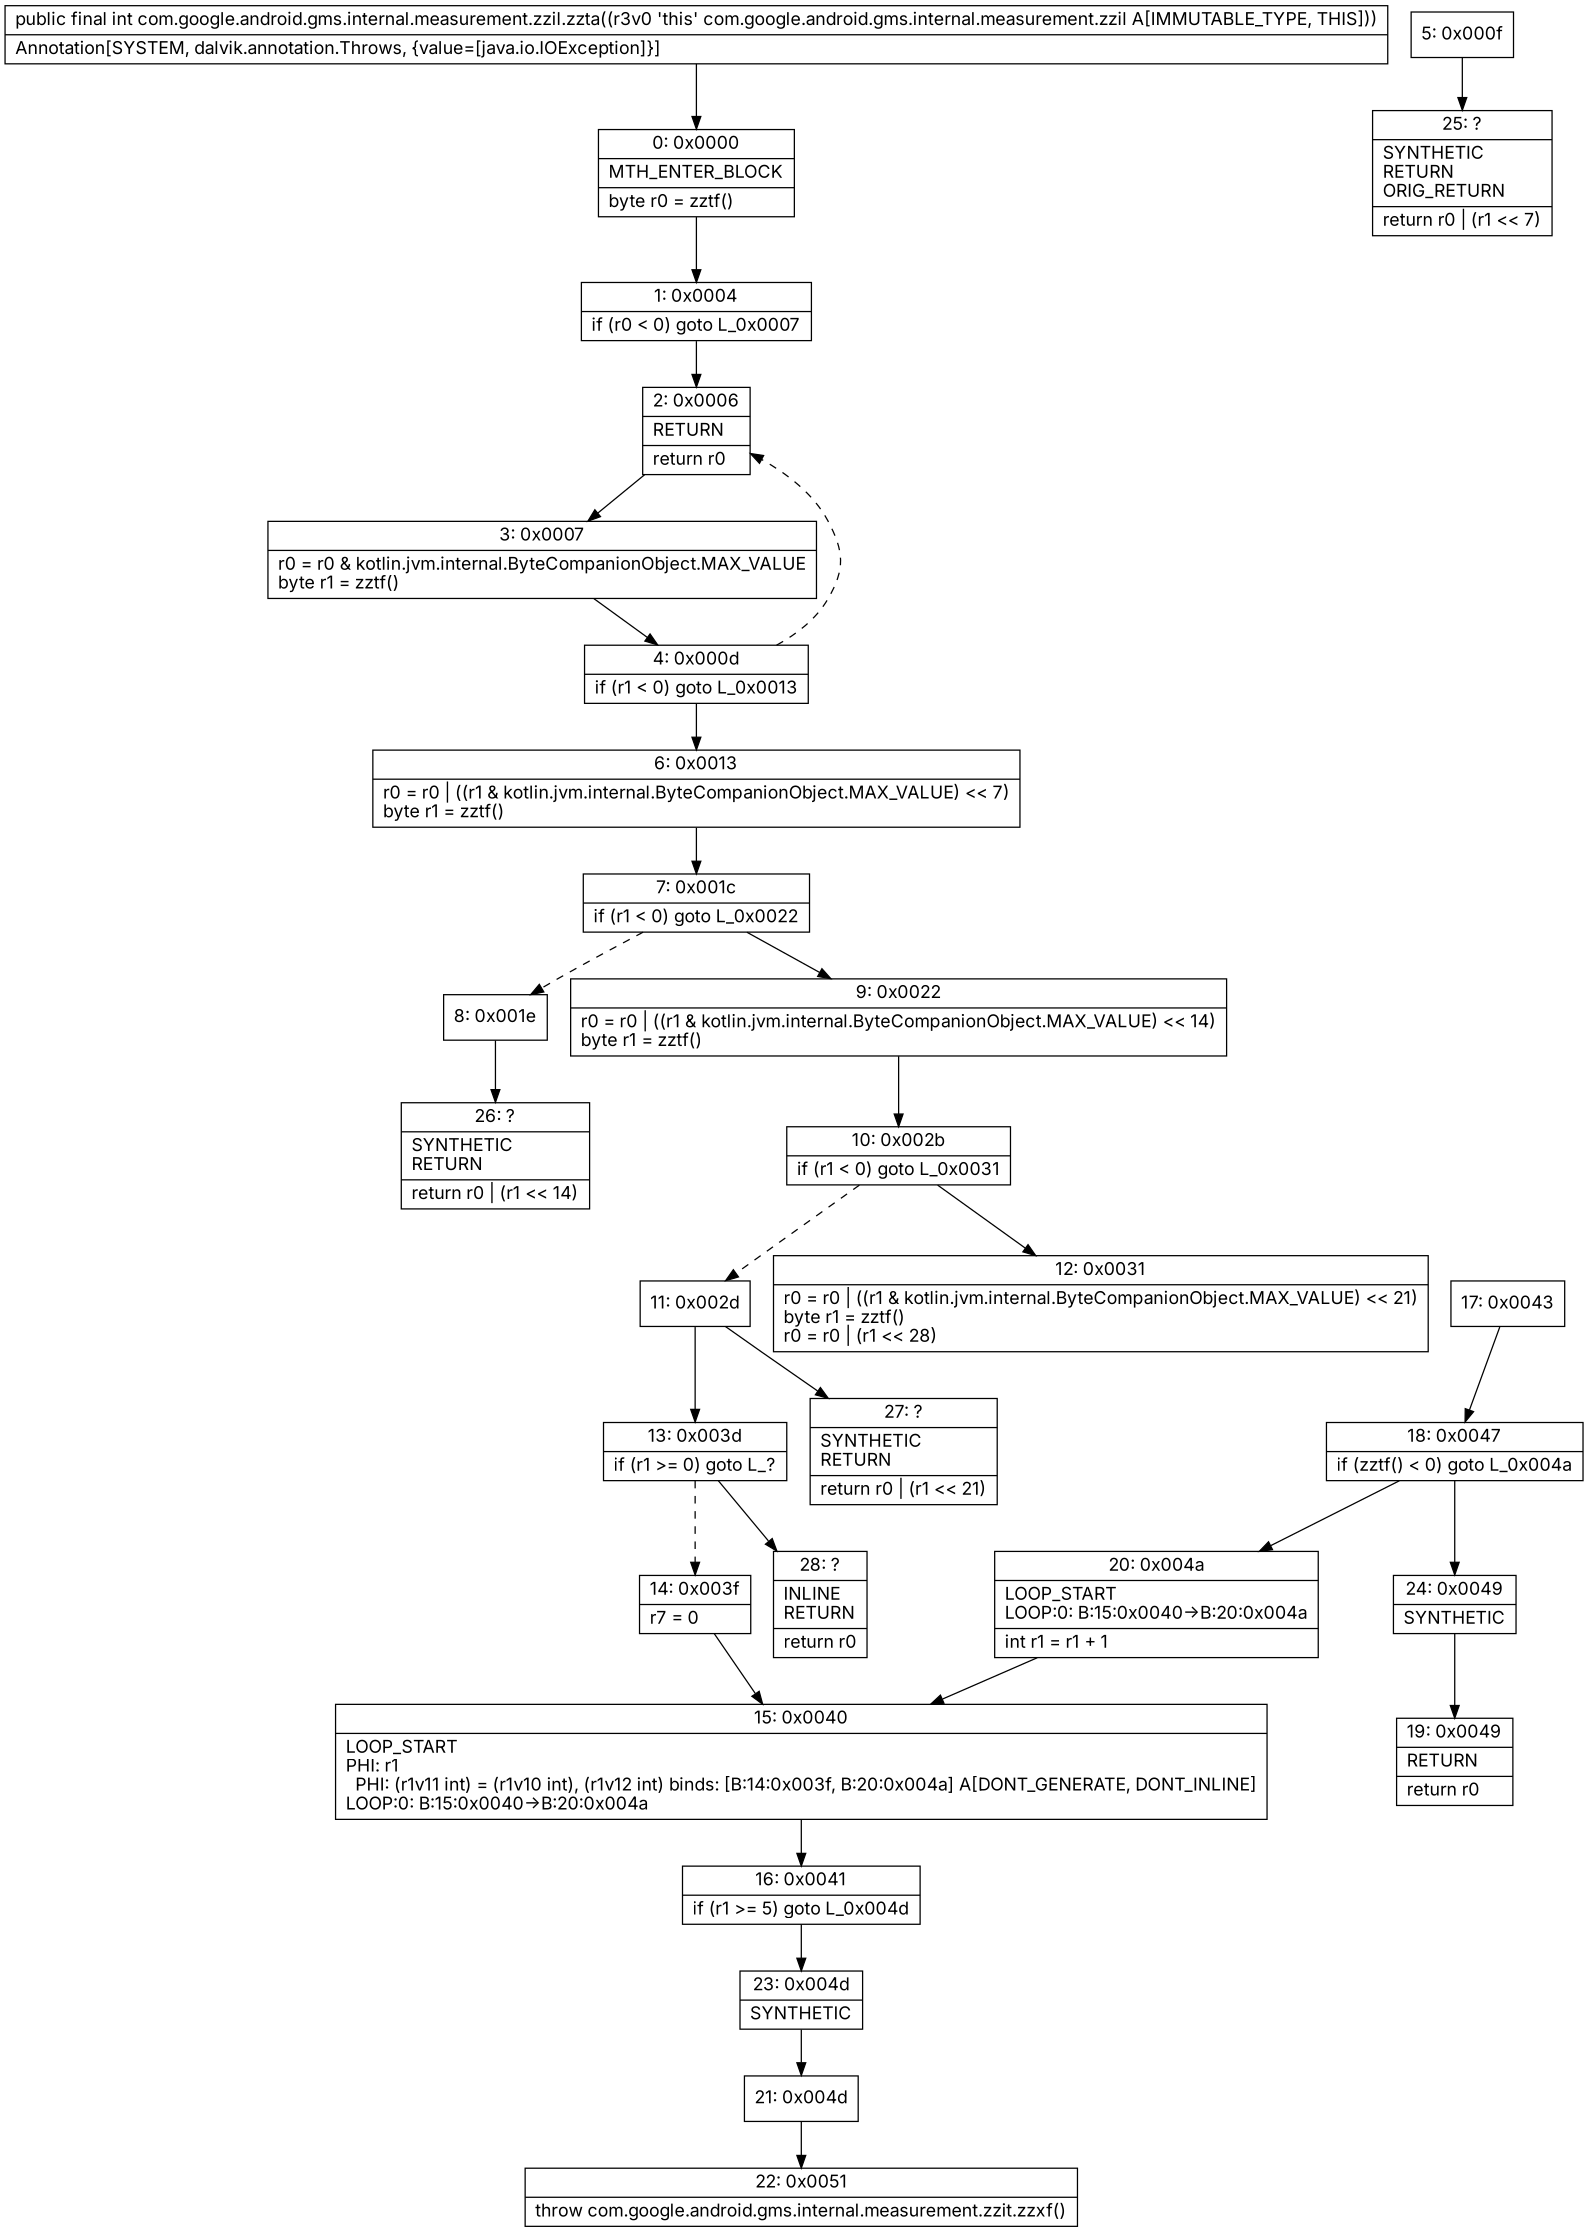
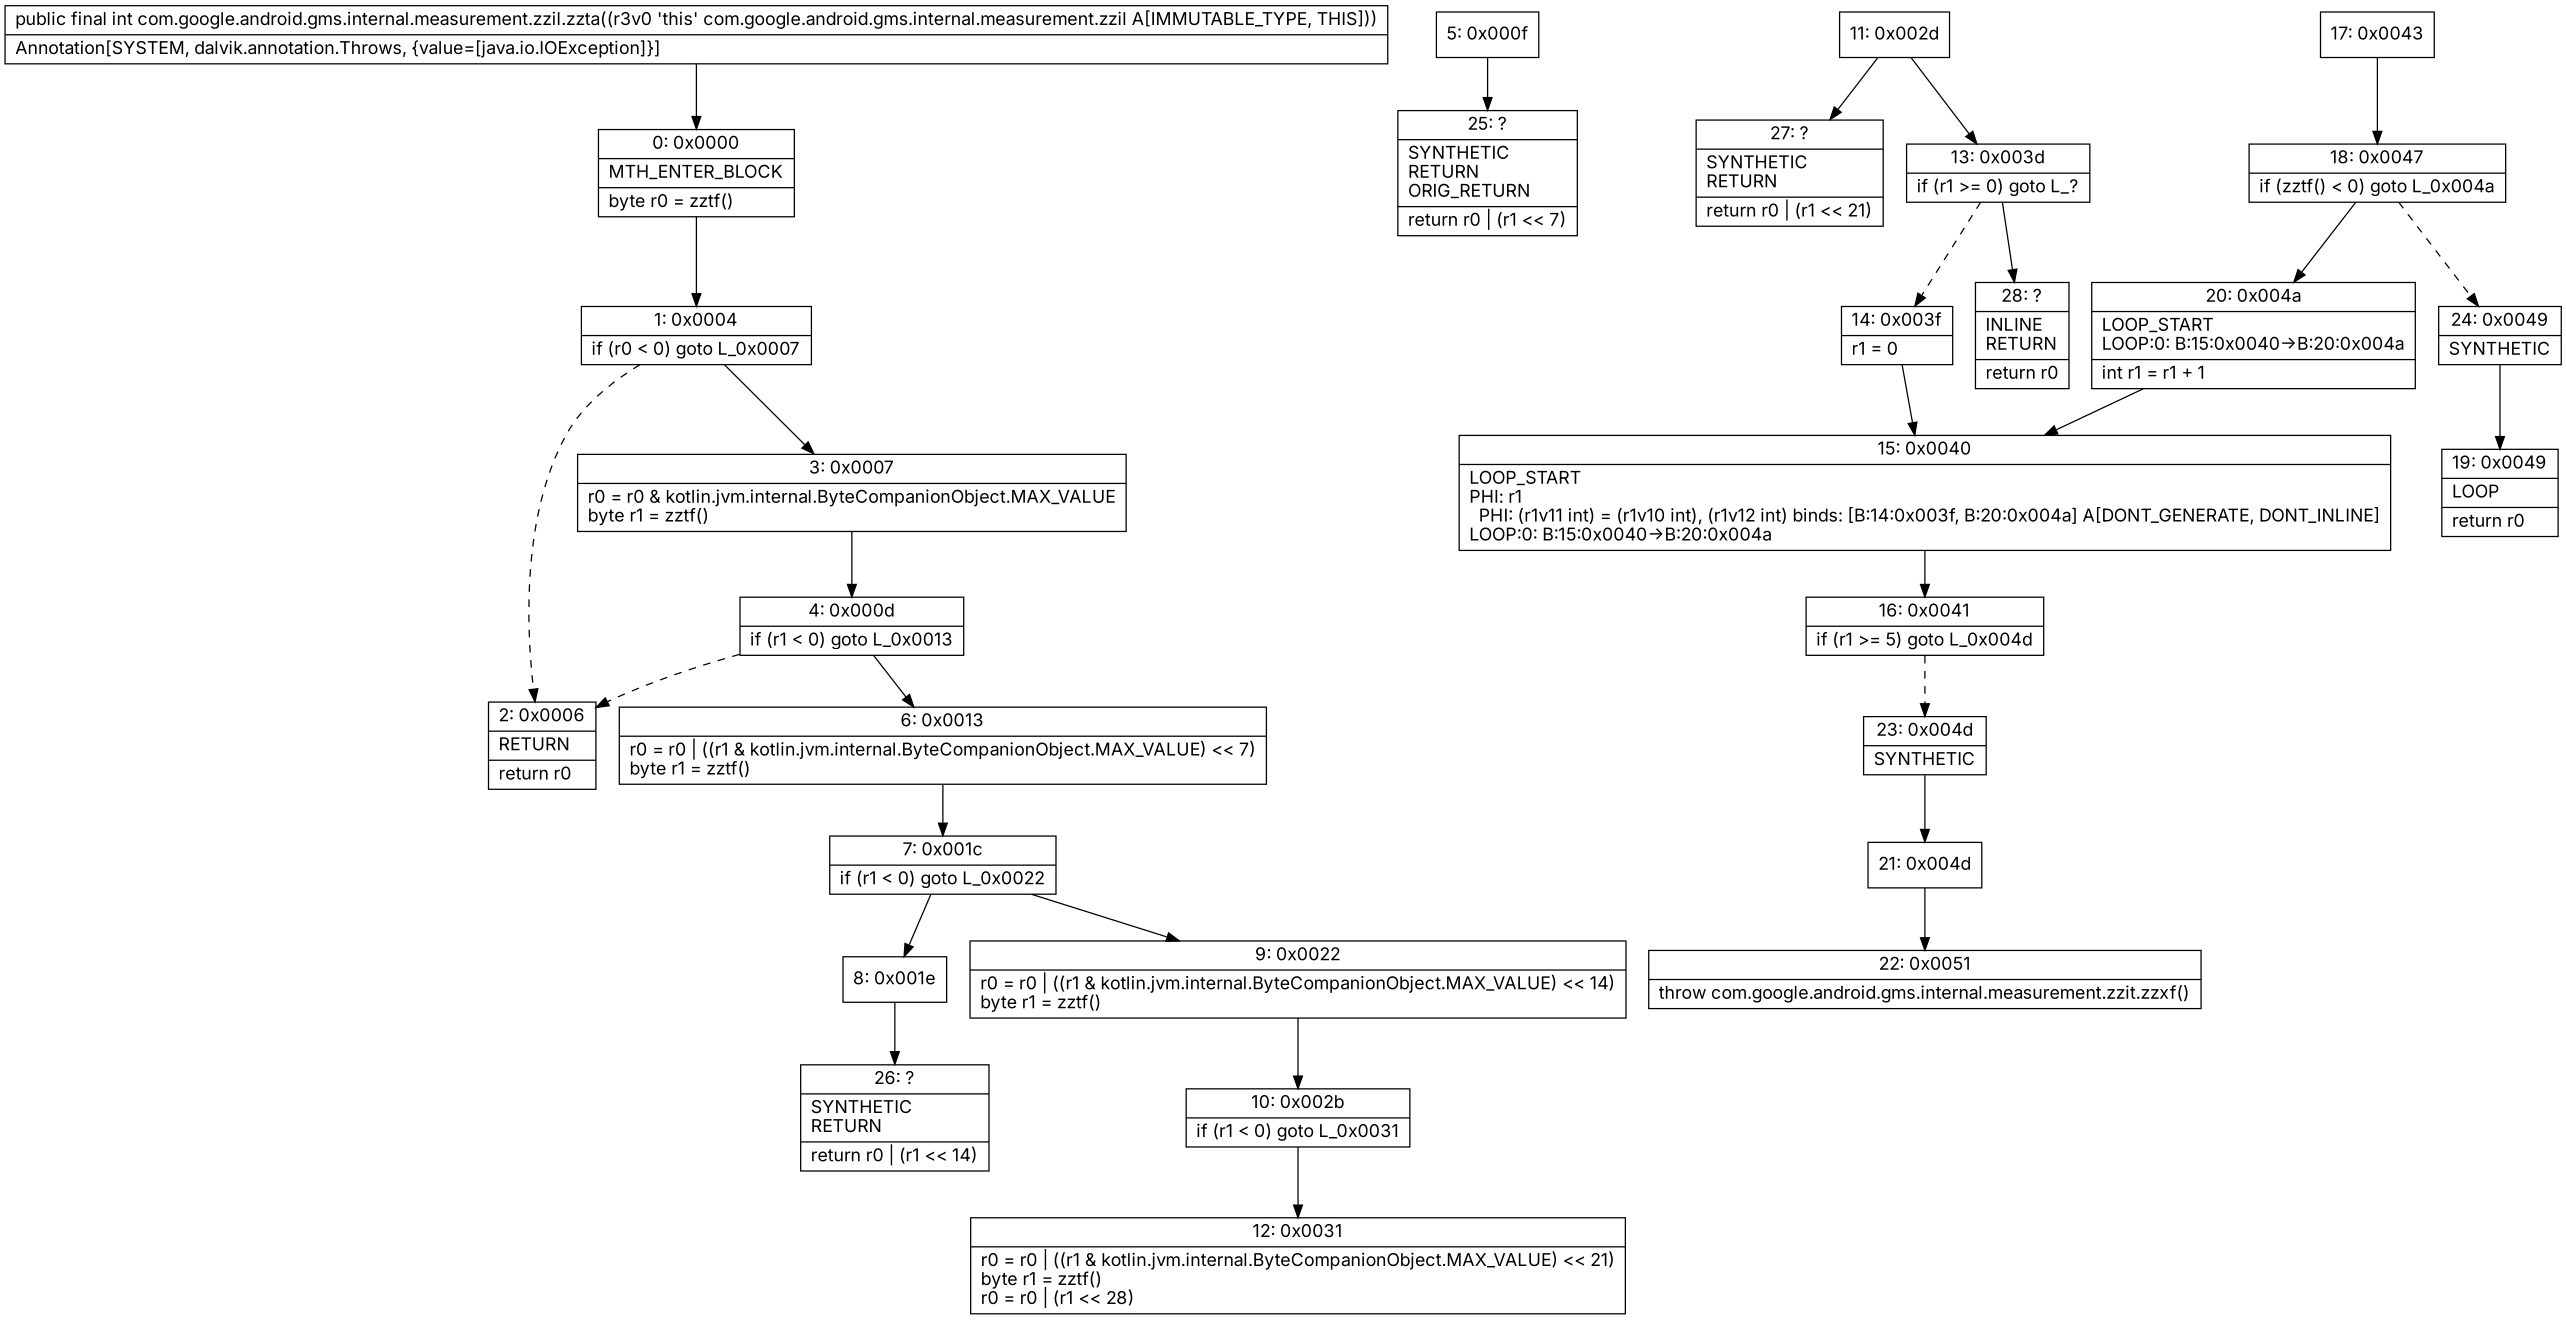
(696, 358) -> (540, 509)
(621, 494) -> (765, 405)
(592, 960) -> (920, 920)
(798, 1229) -> none
(1455, 1521) -> (2435, 249)
(675, 1618) -> (1875, 349)
(1443, 1761) -> (2476, 492)
(801, 1941) -> (1925, 680)
